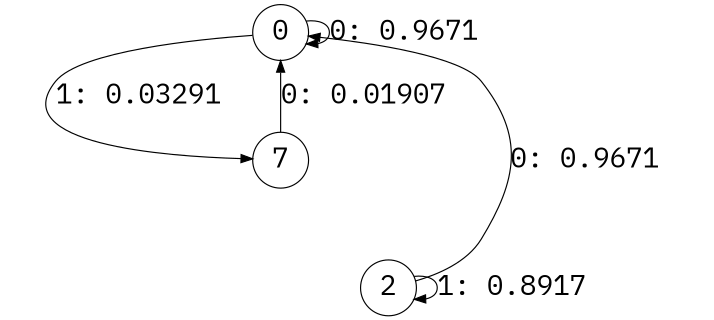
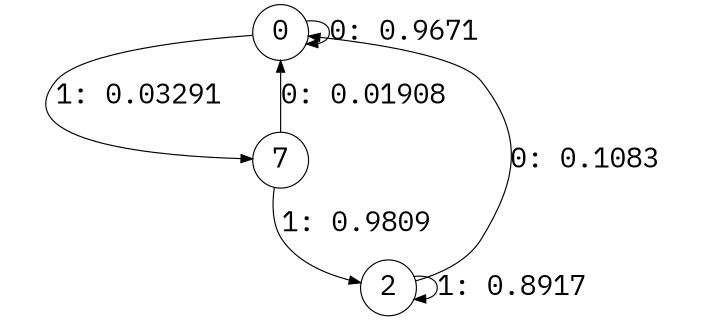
(380, 96) -> (380, 96)
(610, 160) -> (610, 160)
none -> (291, 250)
